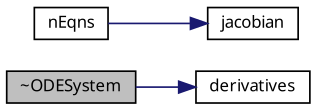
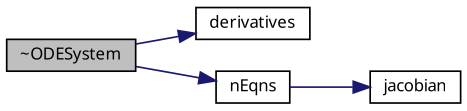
none -> (168, 72)
